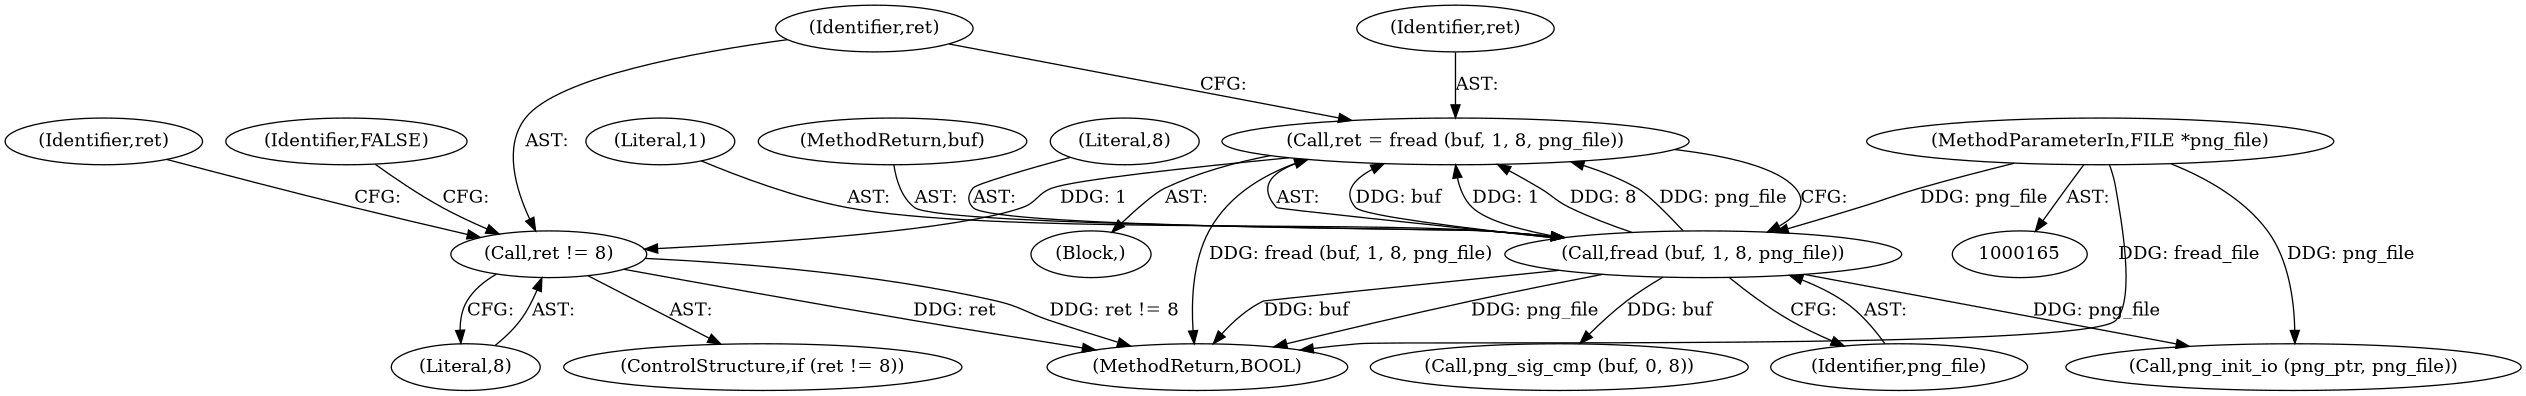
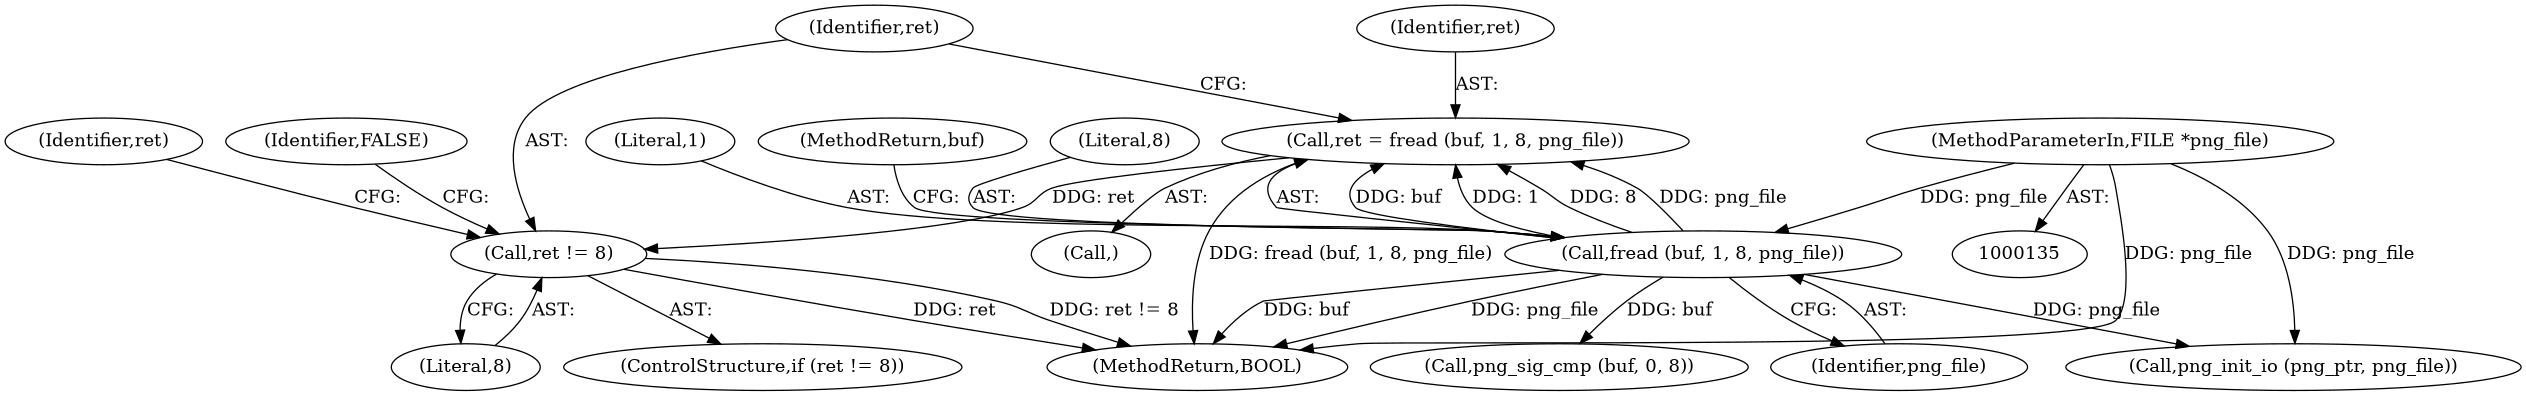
(1761, 168) -> none
(939, 198) -> (939, 198)
(1094, 198) -> (1094, 198)
(1091, 254) -> (1091, 254)
(2020, 254) -> (2020, 254)
(2189, 254) -> (2189, 254)
